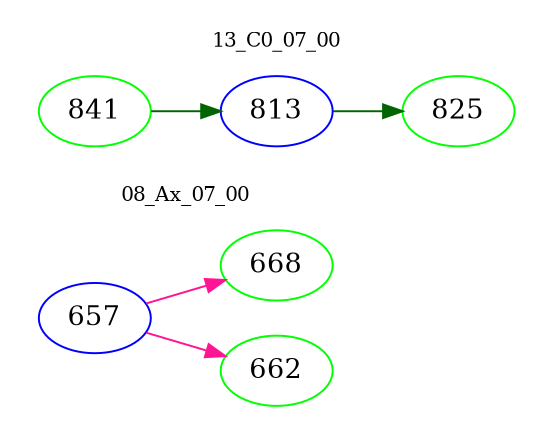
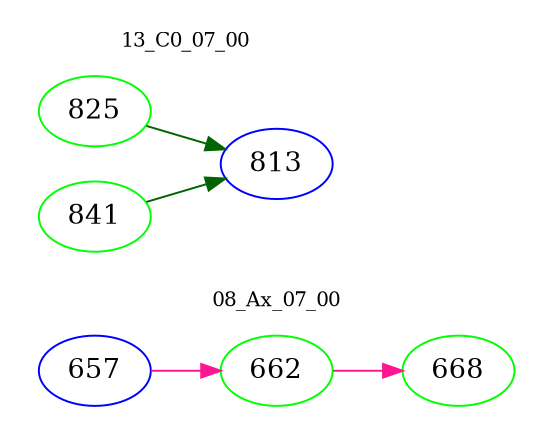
(358, 111) -> (176, 135)
(176, 295) -> (358, 371)
